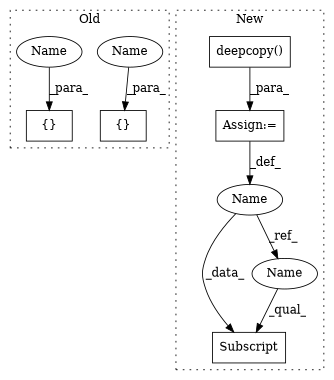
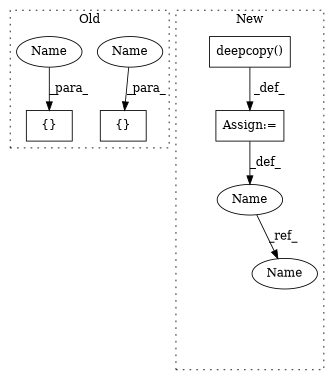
(269, 89) -> (269, 89)
(249, 348) -> none
